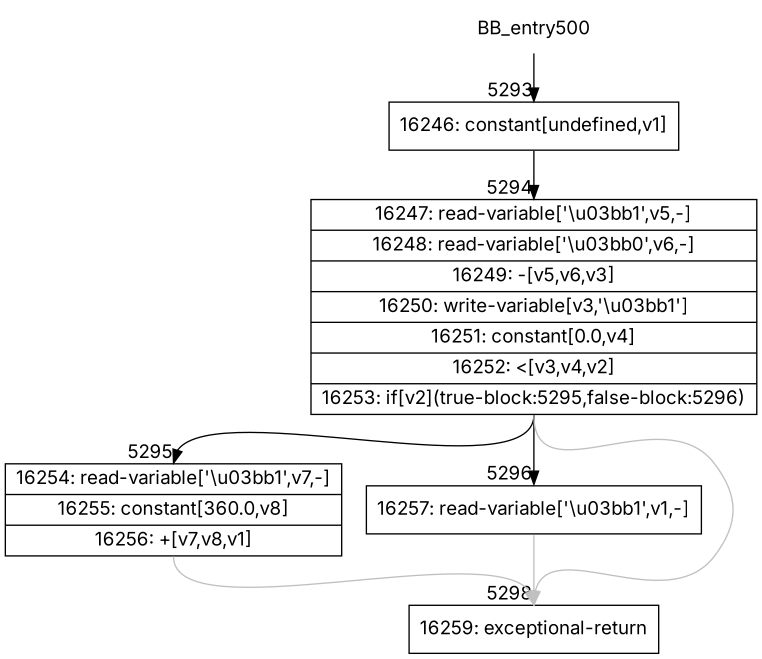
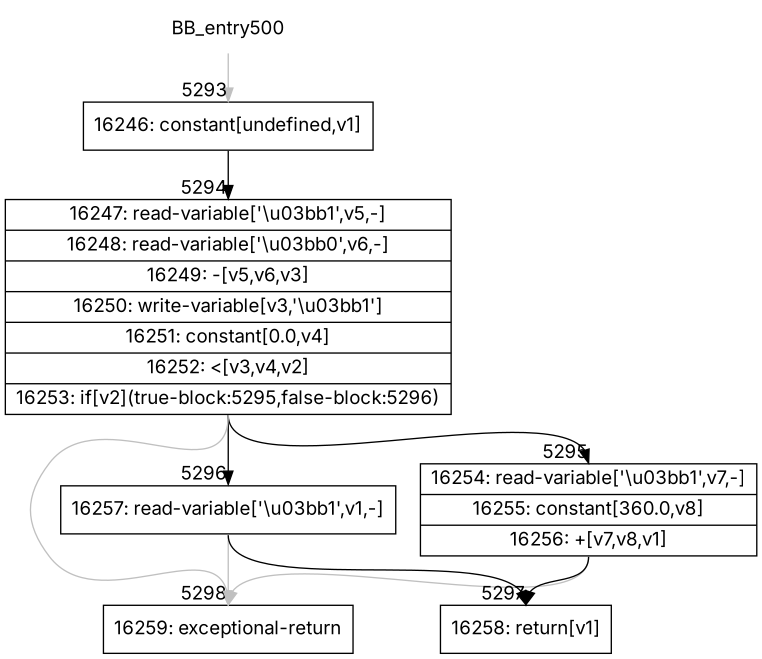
(534, 71) -> (228, 71)
none -> (526, 629)
